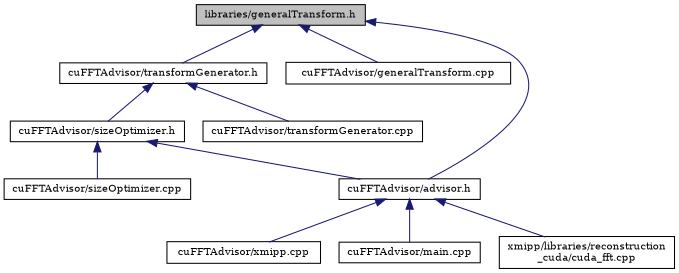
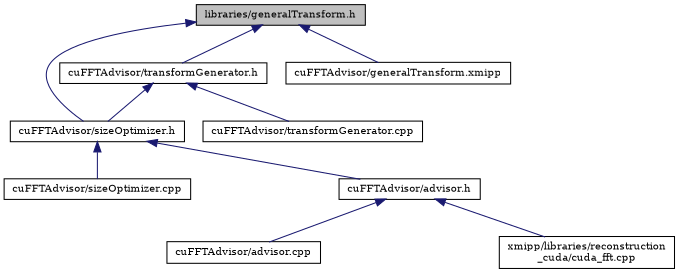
(523, 69) -> (80, 45)
(398, 73) -> (398, 73)
(244, 252) -> (244, 252)
(410, 252) -> none
